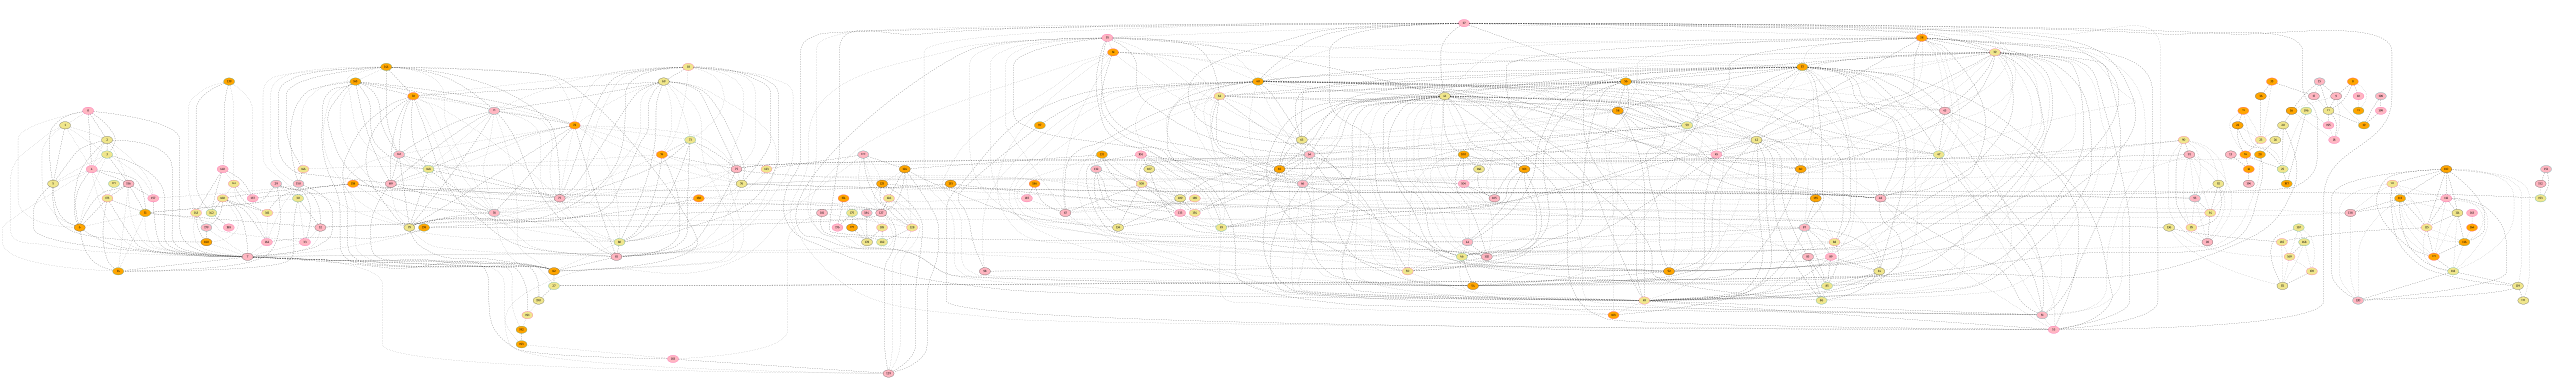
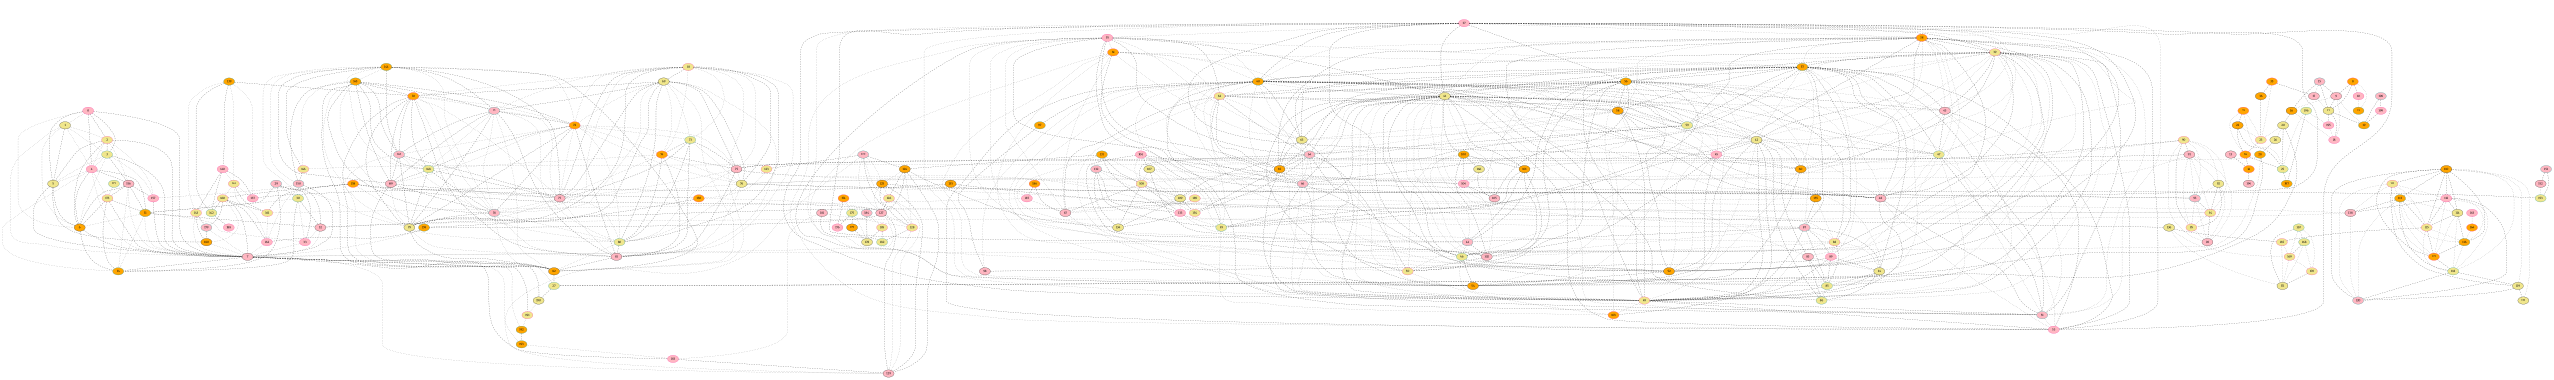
(400, 82) -> (326, 89)
(107, 140) -> (107, 140)
(1738, 155) -> (1491, 48)
